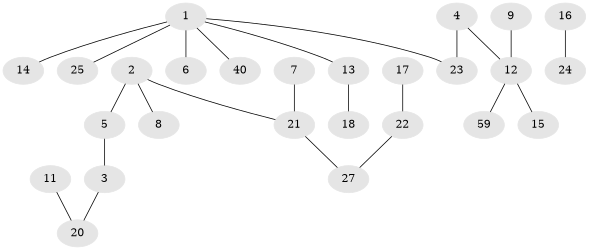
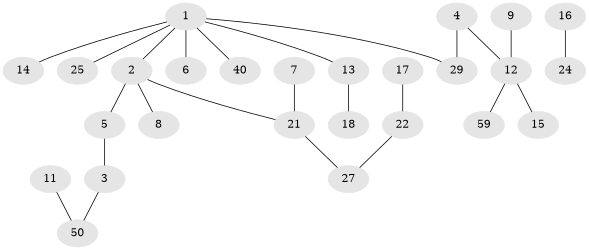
none -> (159, 44)
(457, 71) -> (457, 71)
(78, 233) -> (78, 233)
